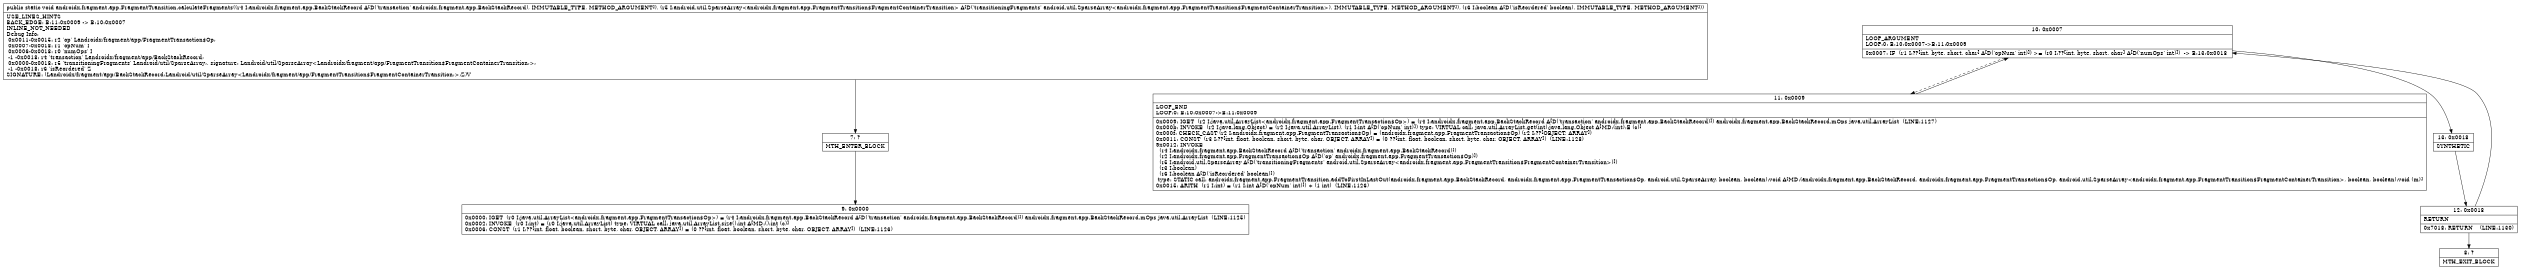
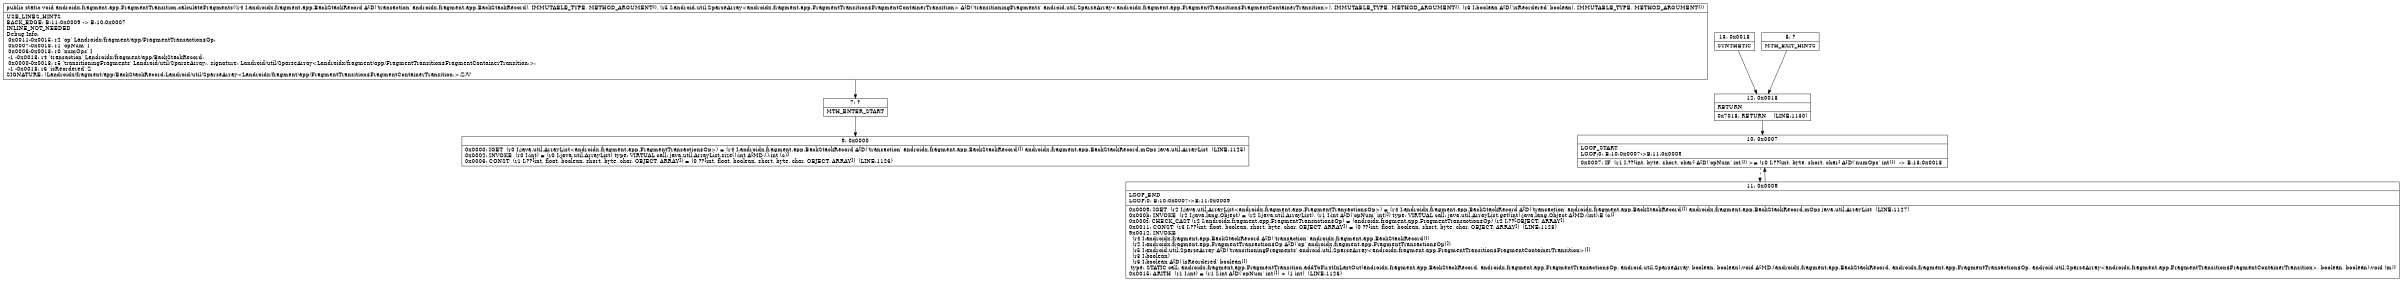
(1892, 39) -> (1599, 148)
(2354, 67) -> none
(855, 146) -> (855, 112)
(2469, 239) -> (1778, 70)
(2469, 262) -> (1790, 46)
